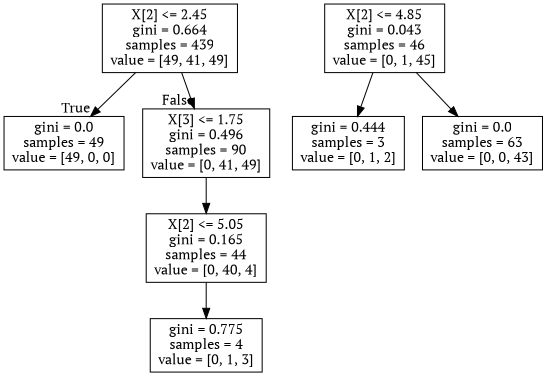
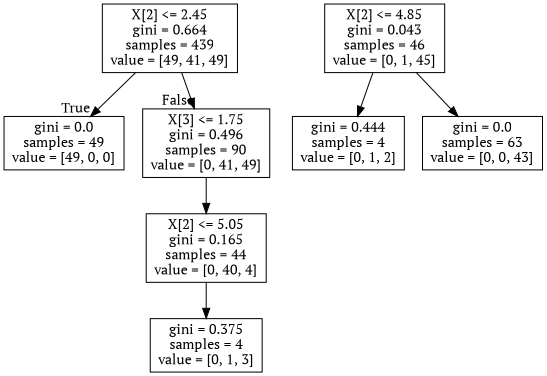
(348, 143) -> (348, 143)
(206, 345) -> (206, 345)
